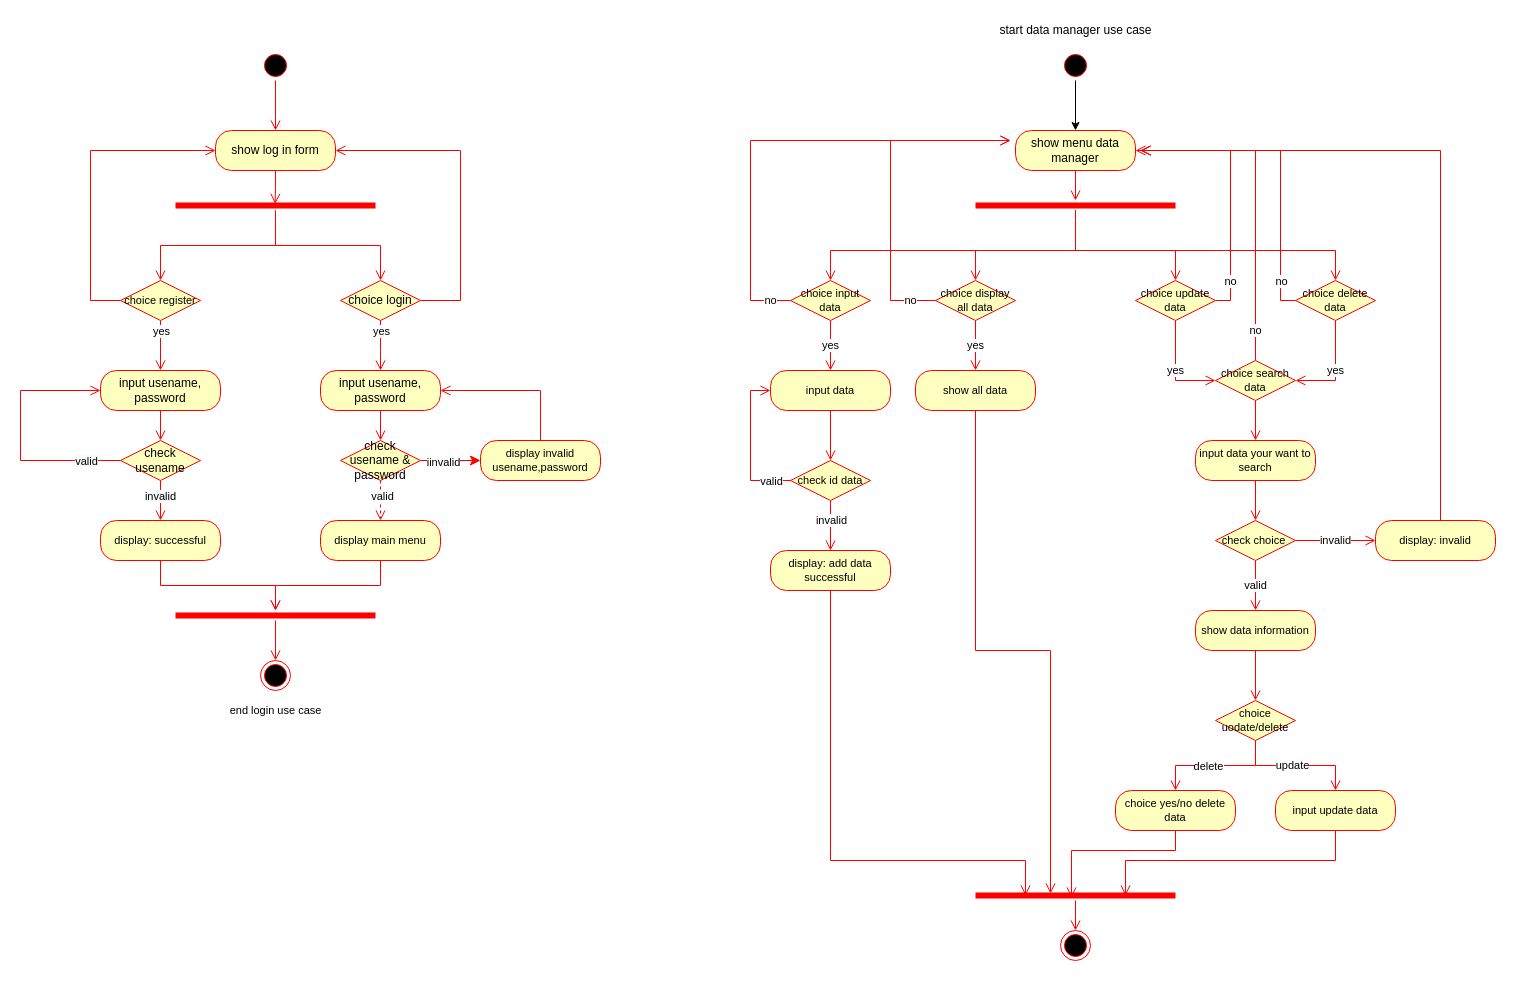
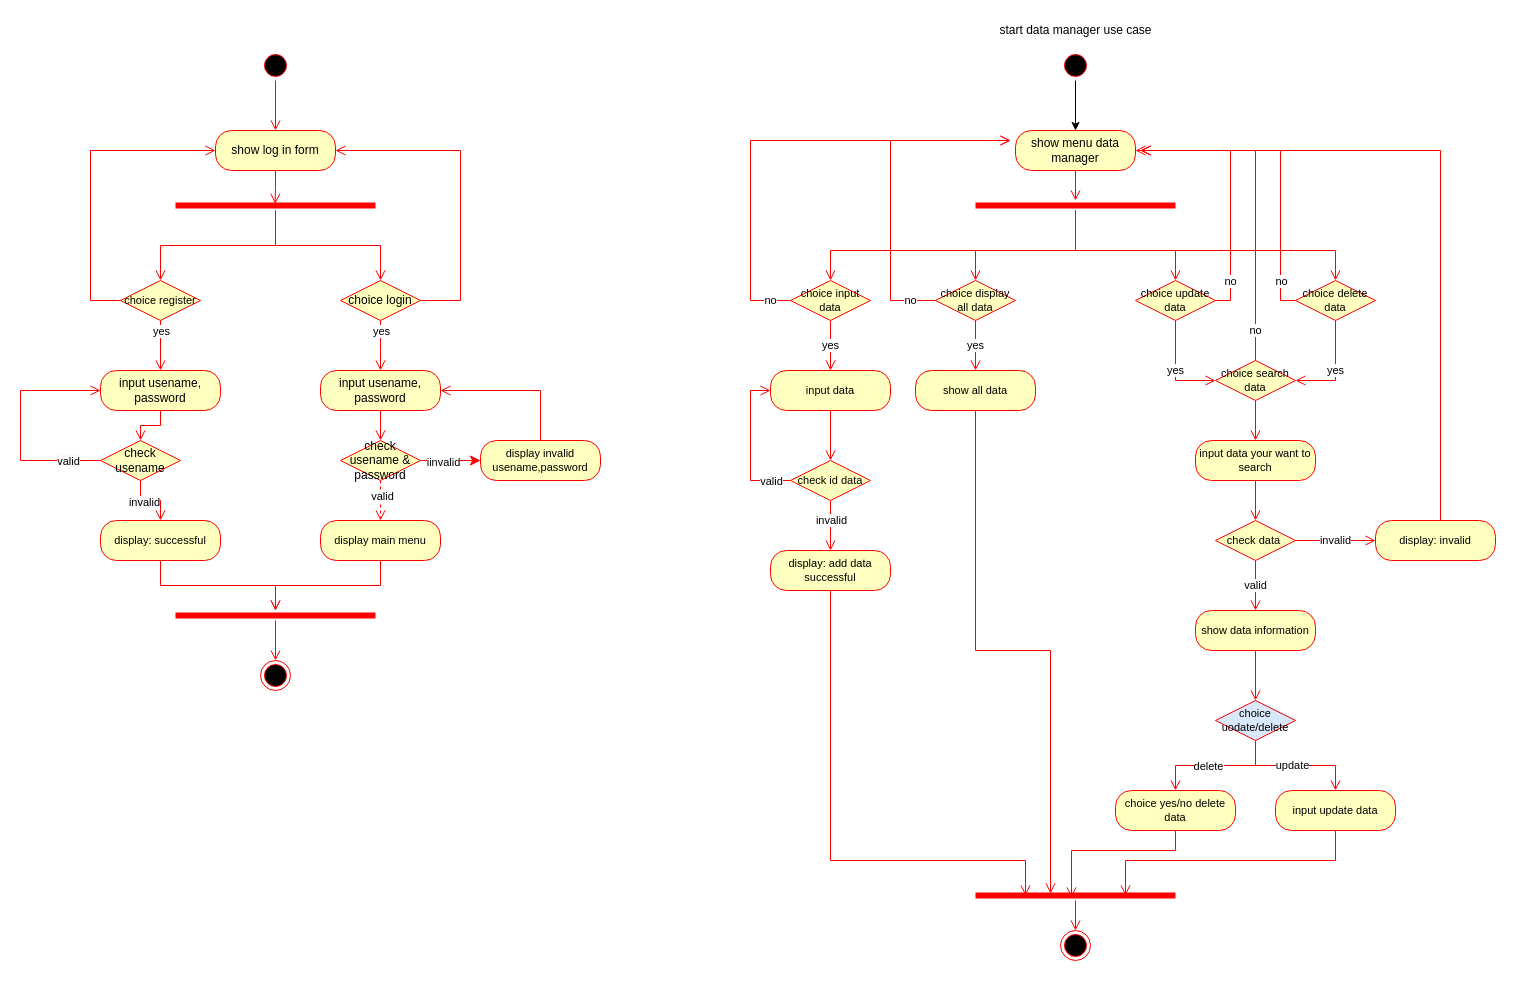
(161, 461) -> (141, 461)
(1256, 541) -> (1256, 541)
(276, 711) -> none
(1256, 721) -> (1256, 721)
